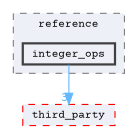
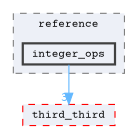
(69, 115) -> (69, 115)
